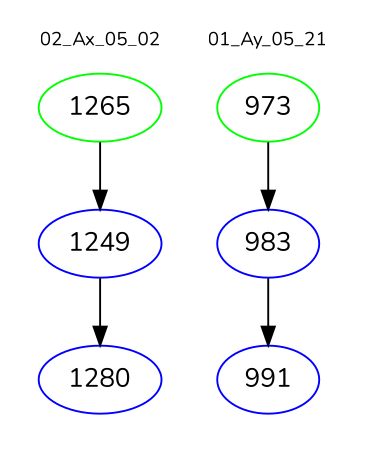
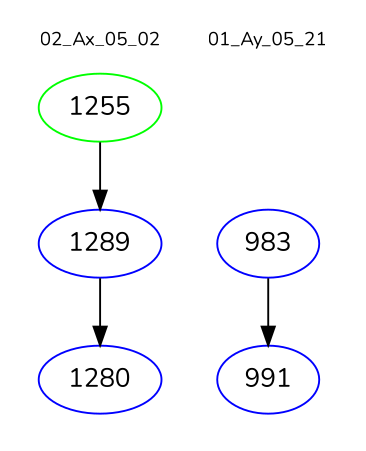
(100, 108) -> (100, 108)
(268, 108) -> none
(100, 244) -> (100, 244)
